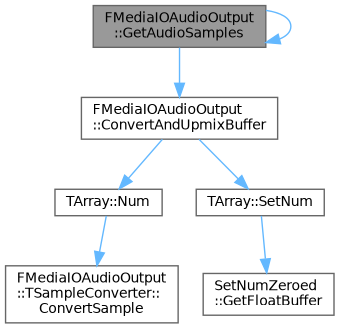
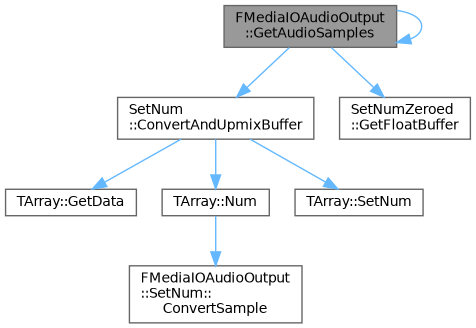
(180, 118) -> (216, 118)
none -> (71, 202)
(263, 237) -> (353, 68)
(92, 294) -> (216, 294)
